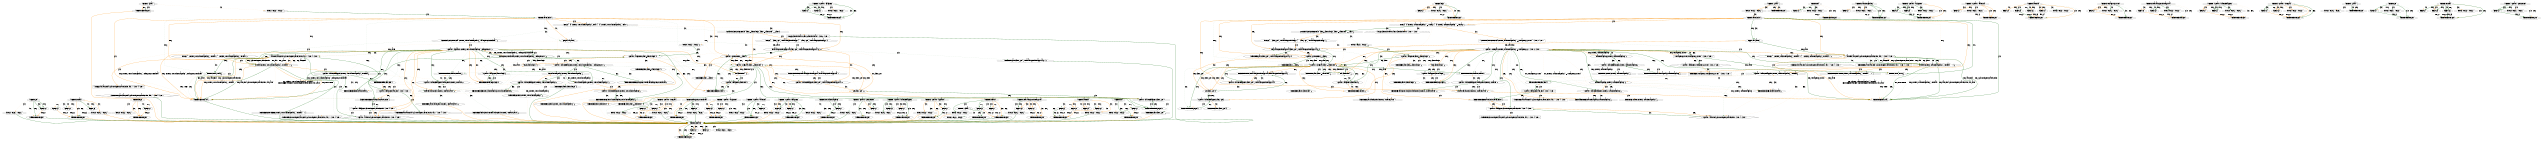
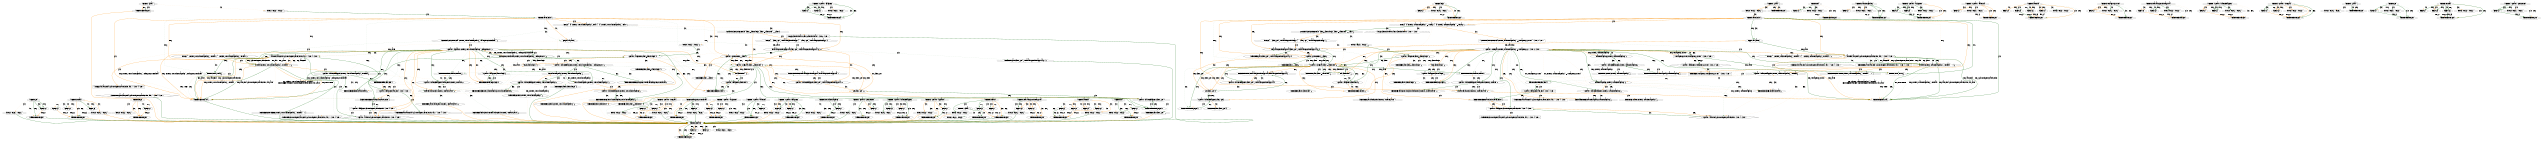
(1701, 61) -> (1701, 61)
